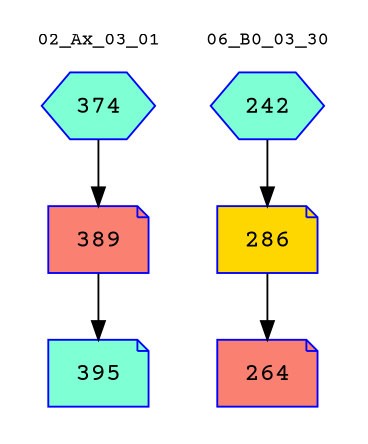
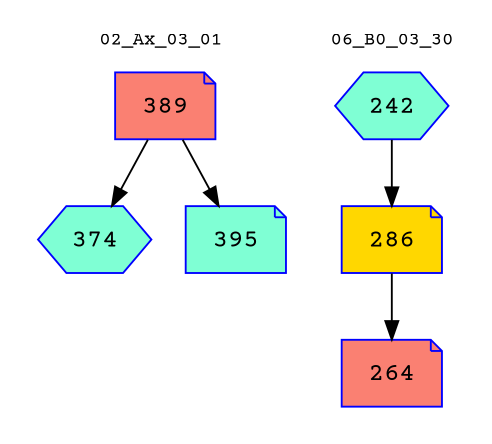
(98, 164) -> (134, 165)
